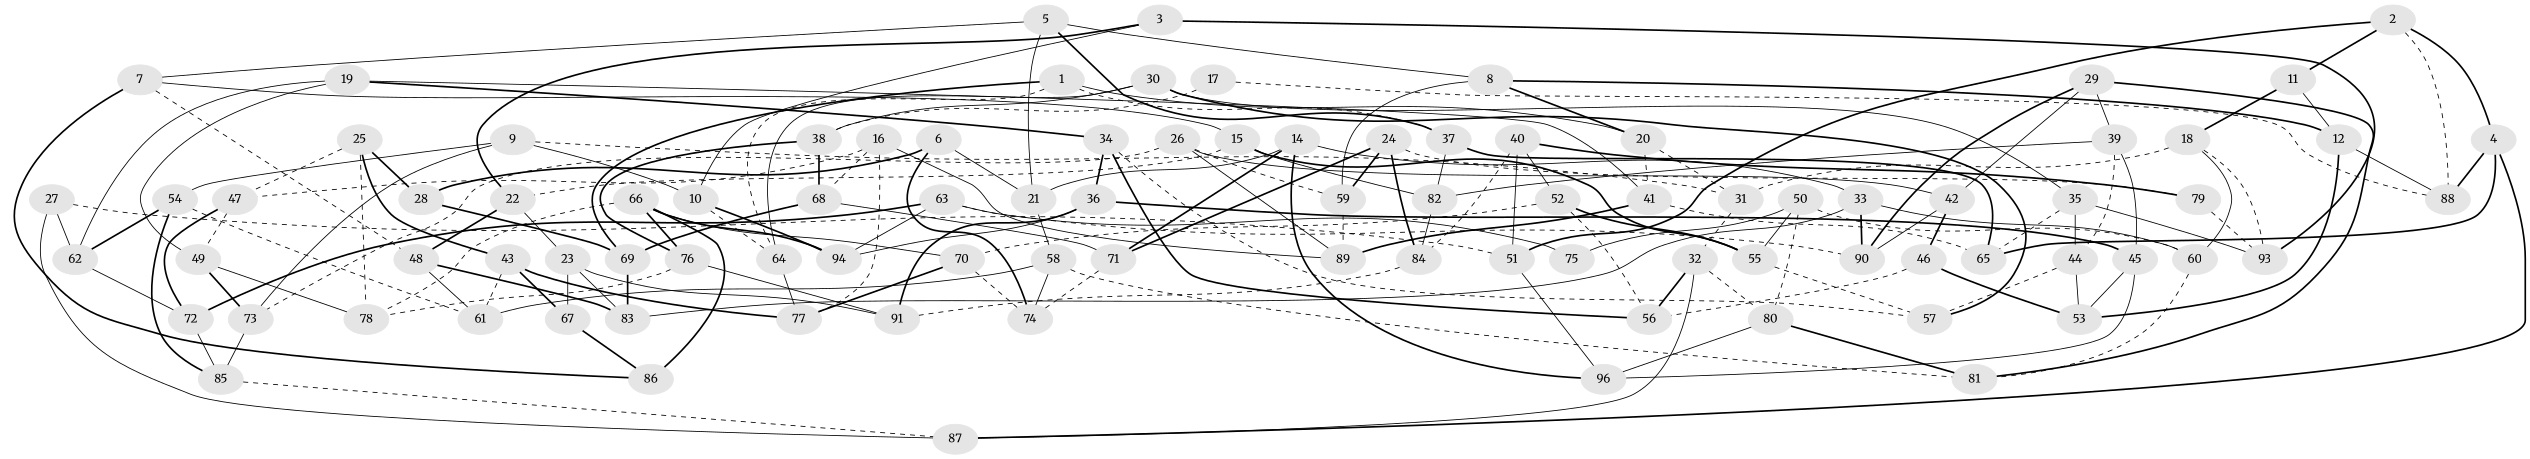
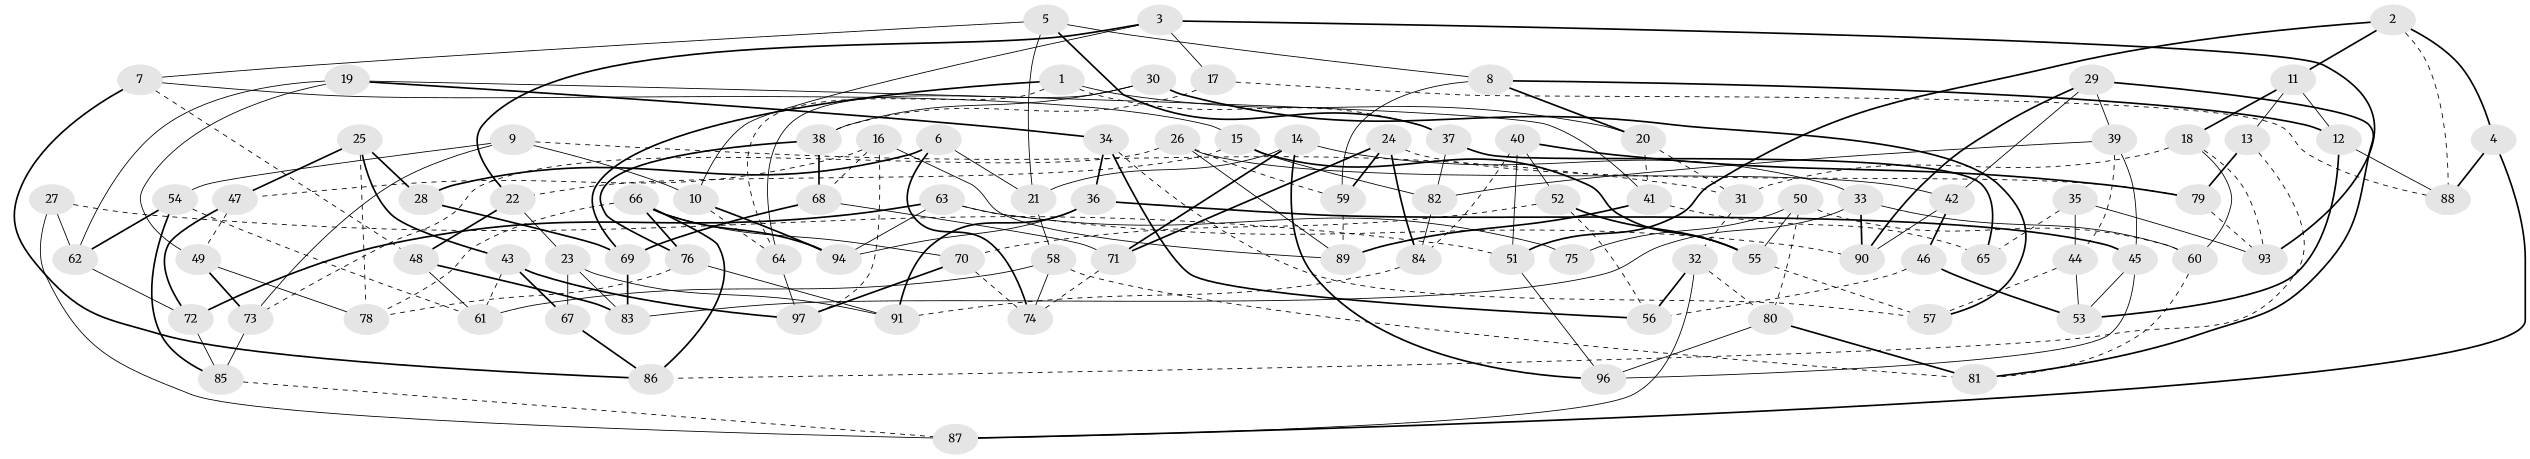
none -> (1187, 50)
(1623, 107) -> none
none -> (2247, 140)
(315, 161) -> (315, 161)
(2274, 239) -> none
(799, 319) -> (799, 319)
